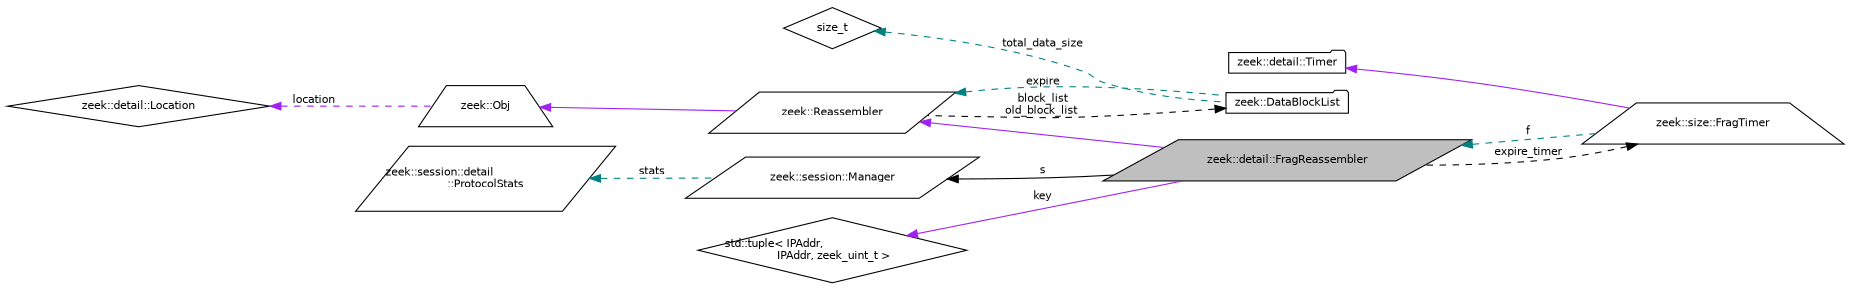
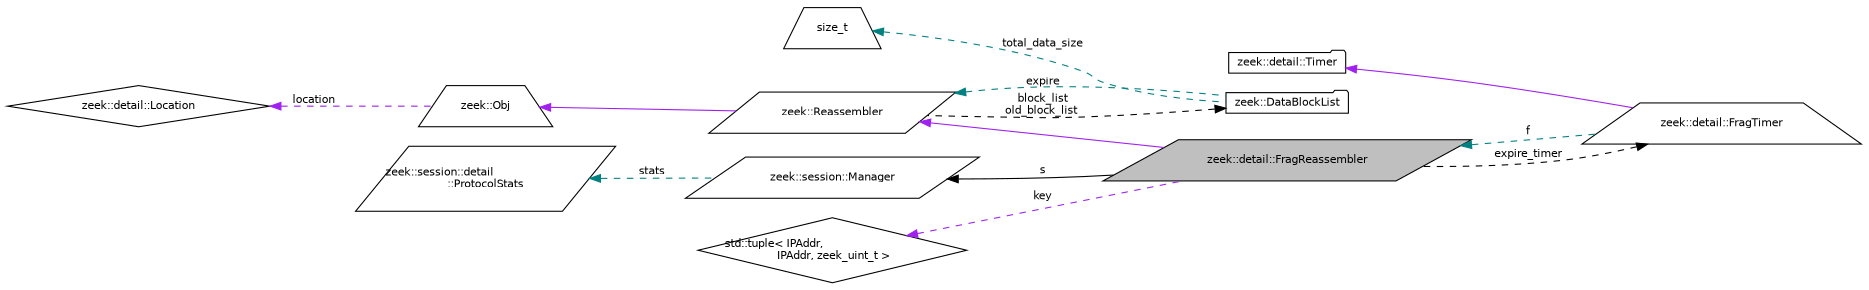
(832, 28) -> (832, 28)
(1713, 123) -> (1722, 123)
(1050, 207) -> (1050, 207)
